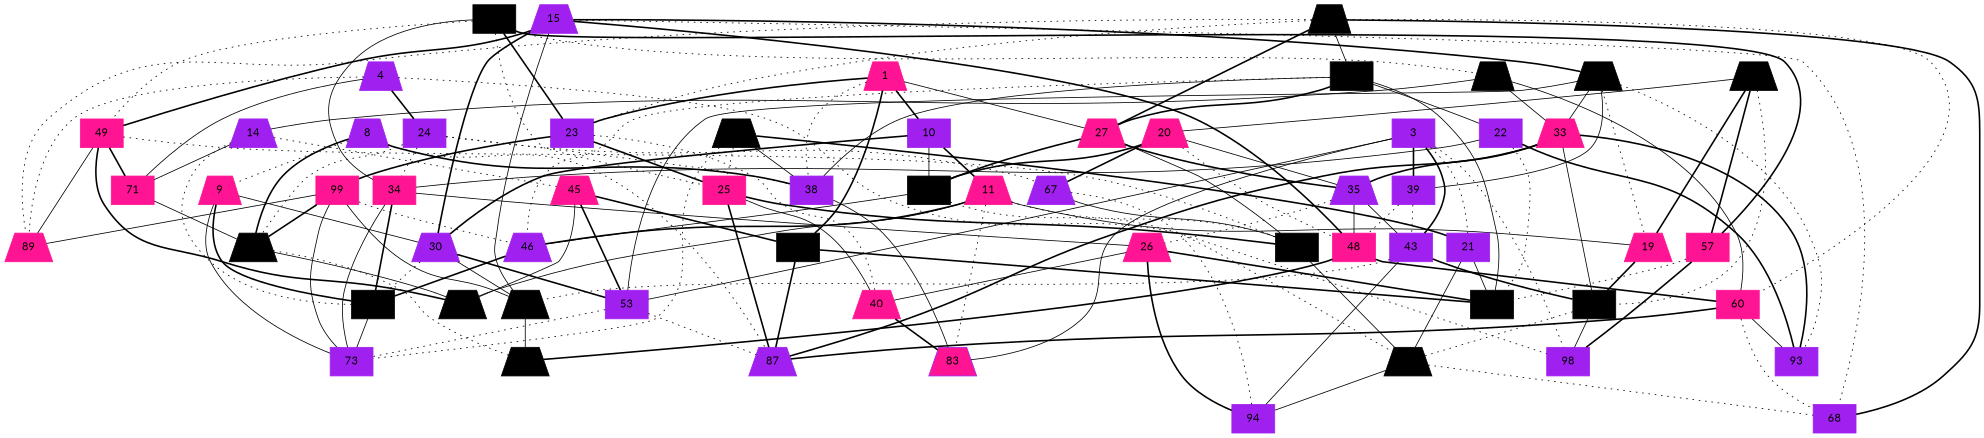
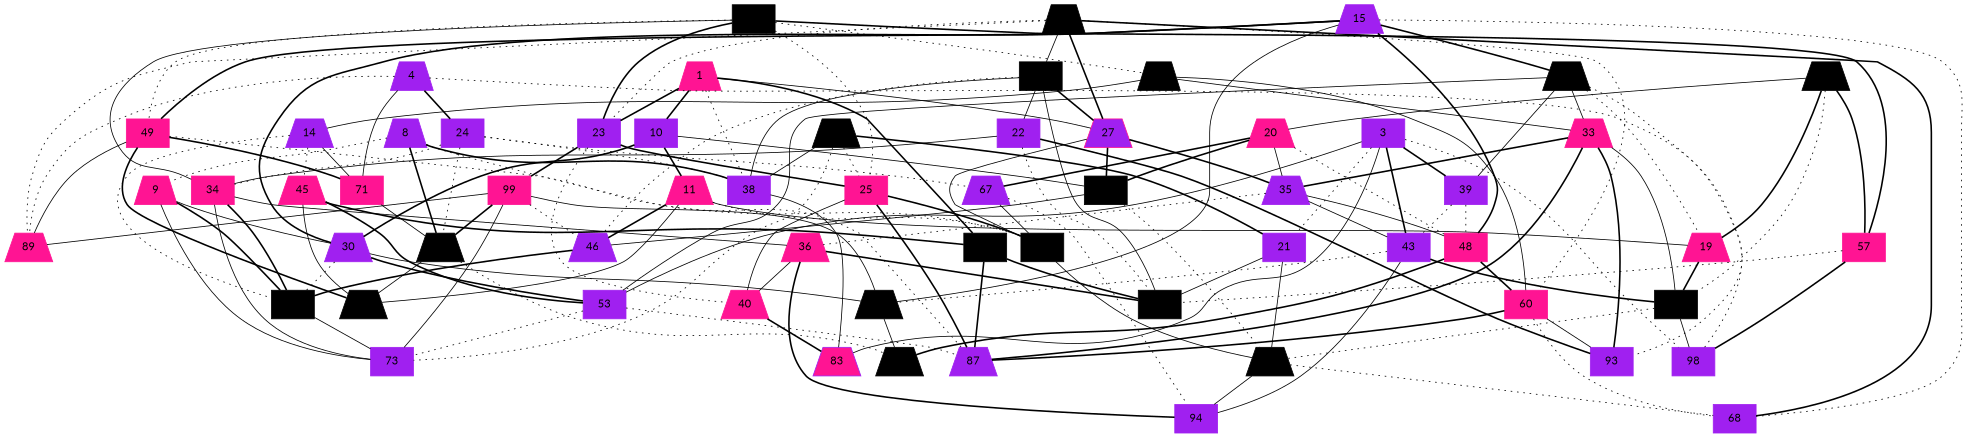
(1102, 133) -> (1108, 133)
(1147, 247) -> (805, 247)
(971, 276) -> none
